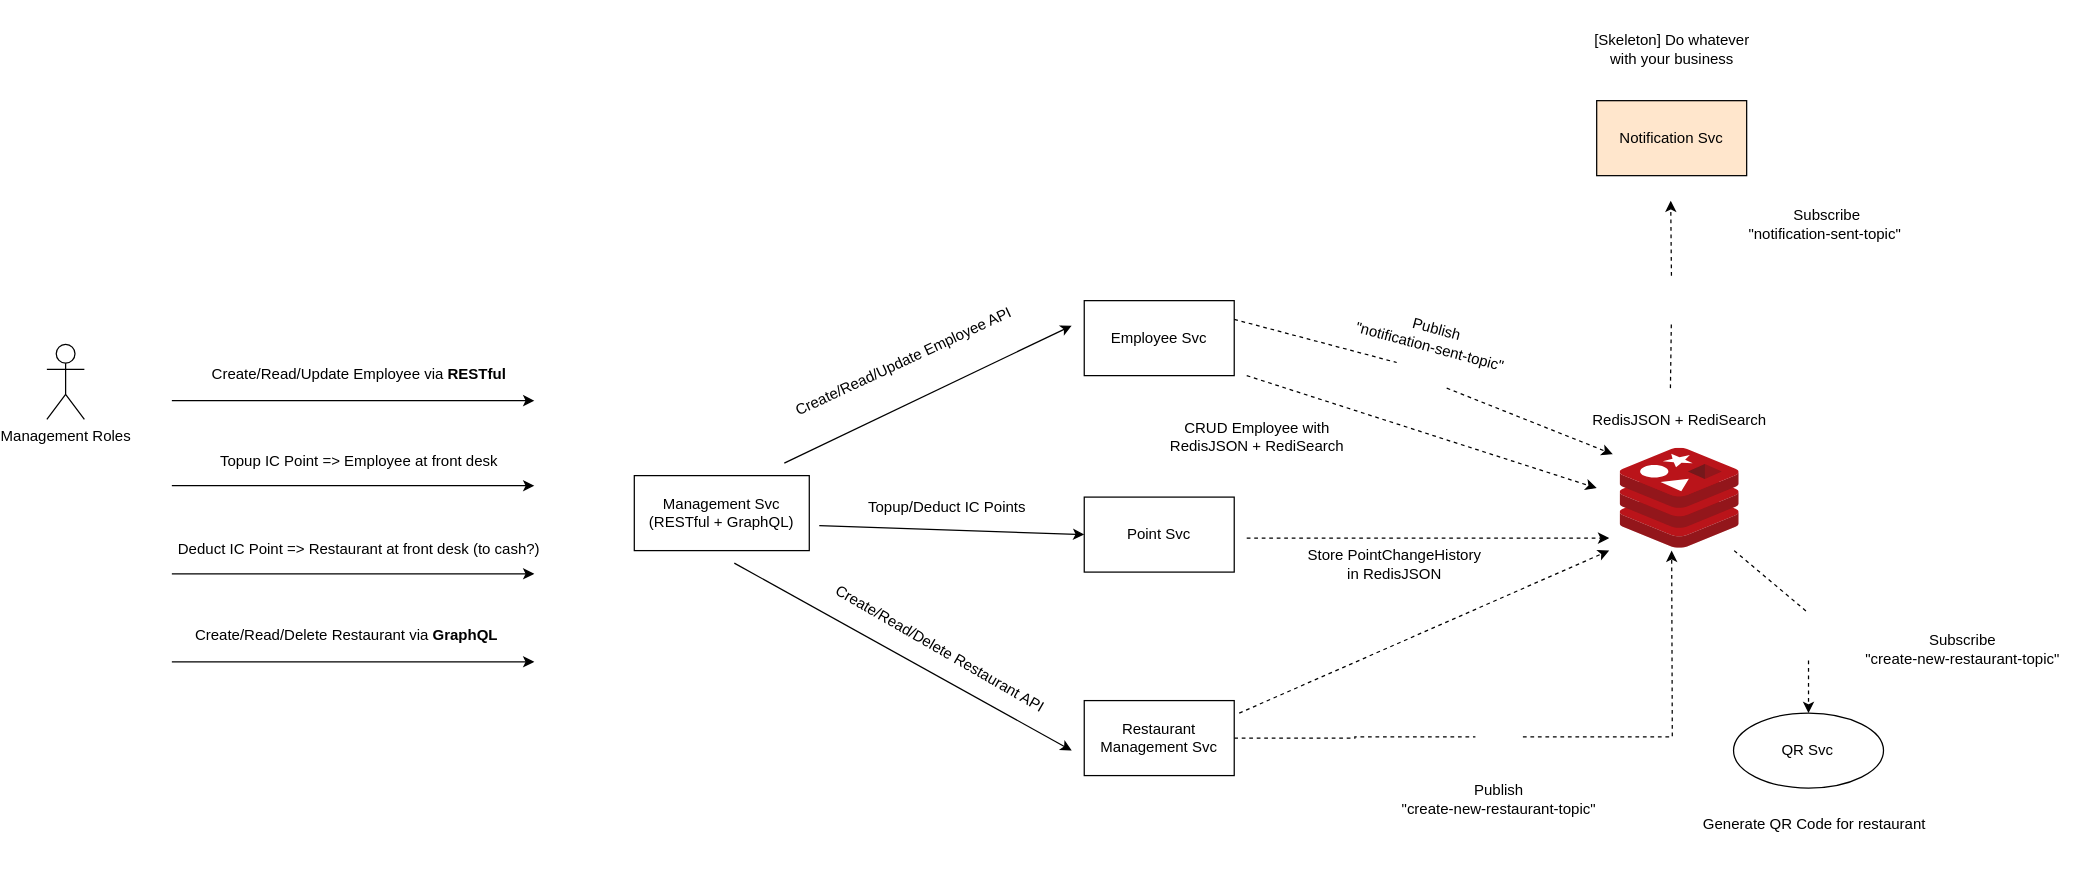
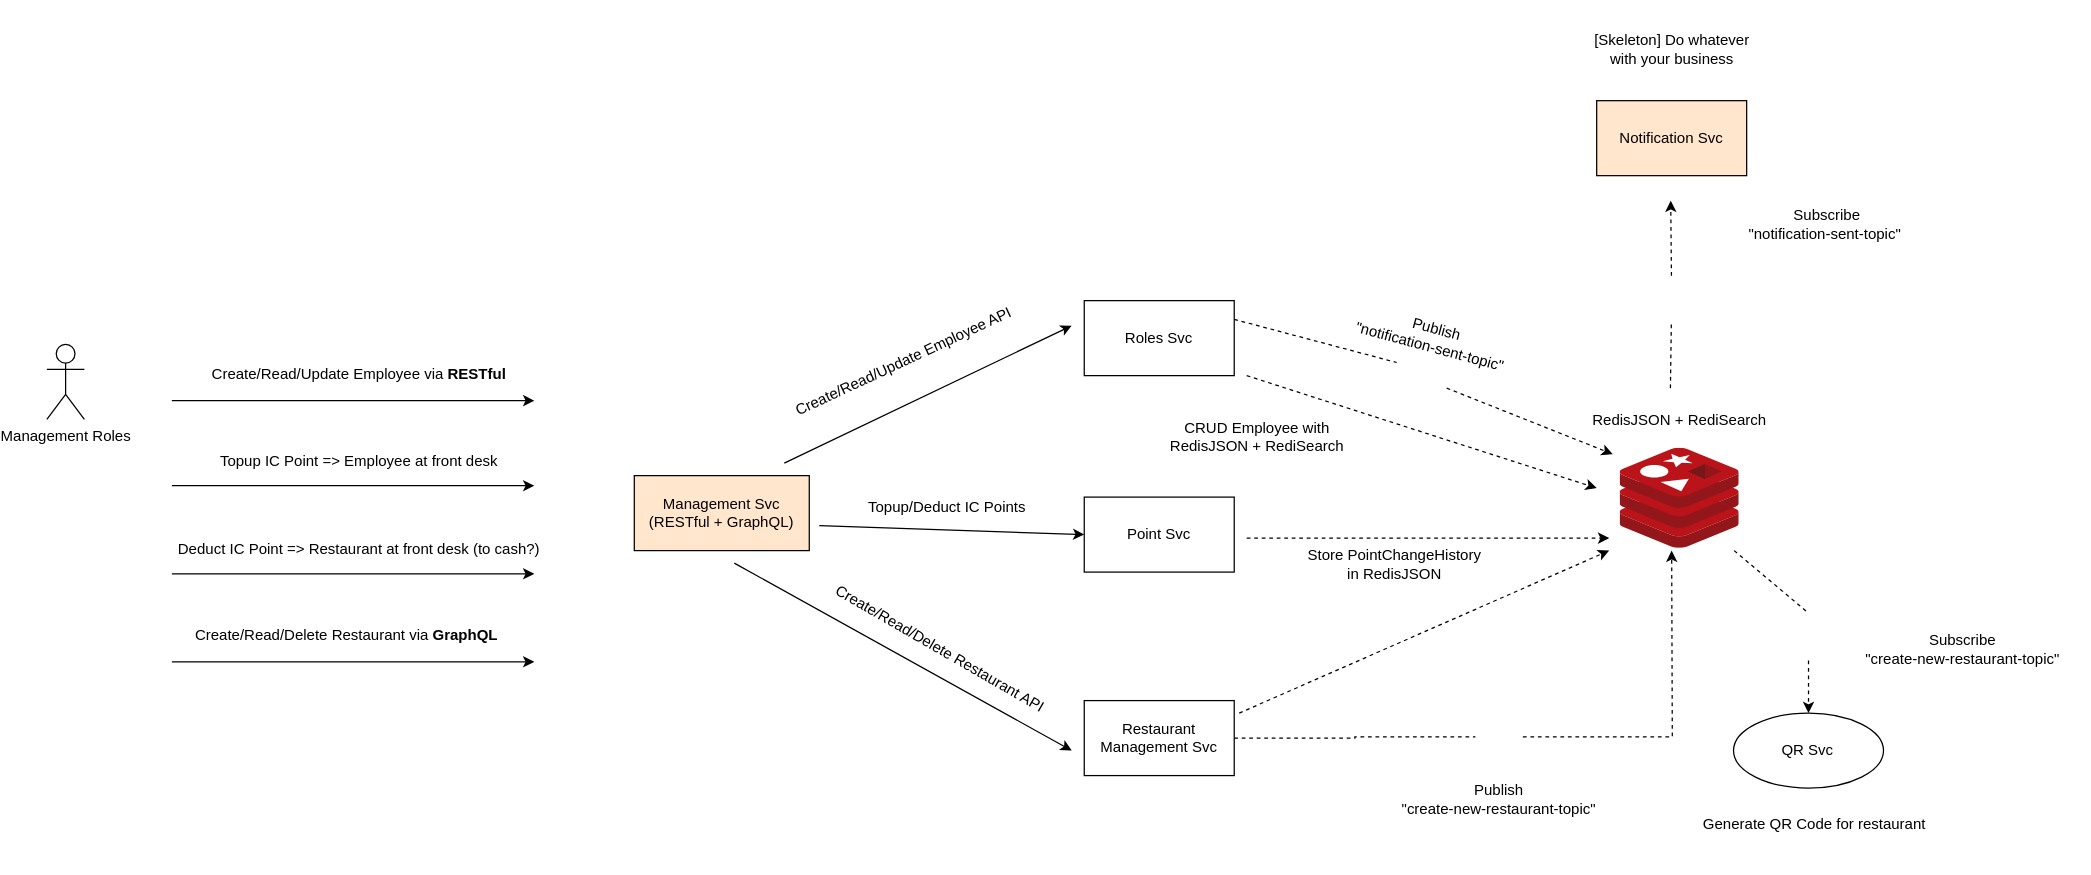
(1159, 338) -> (1159, 338)
(722, 513) -> (722, 513)
